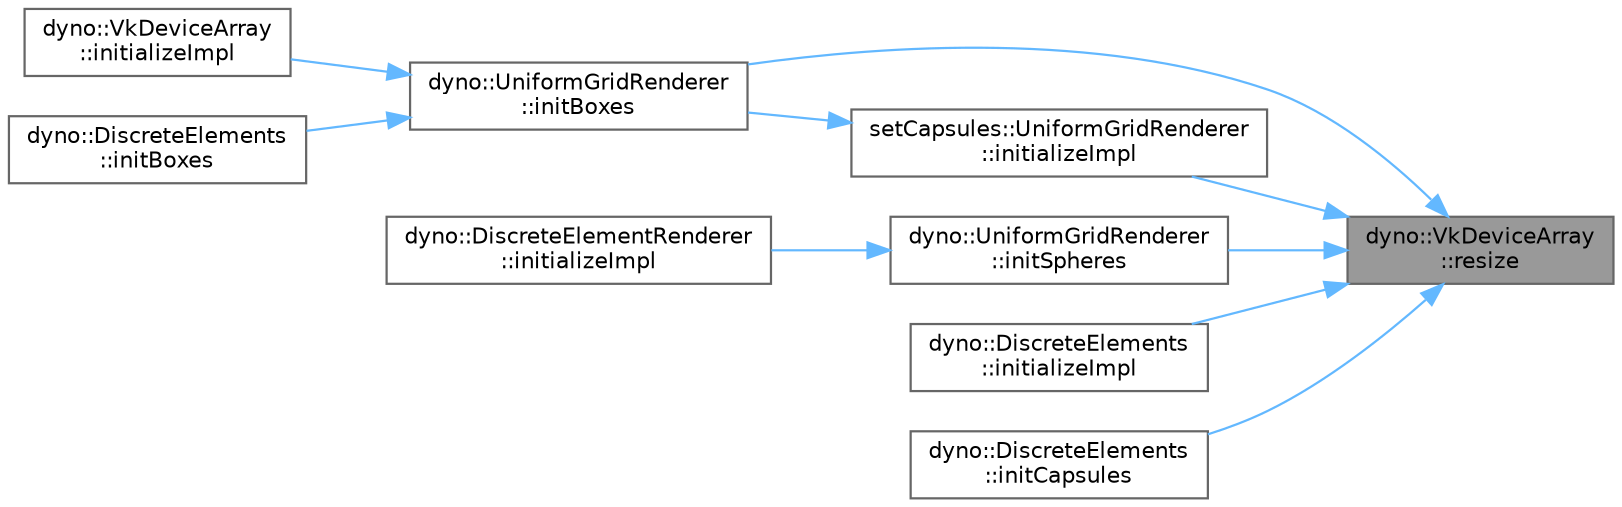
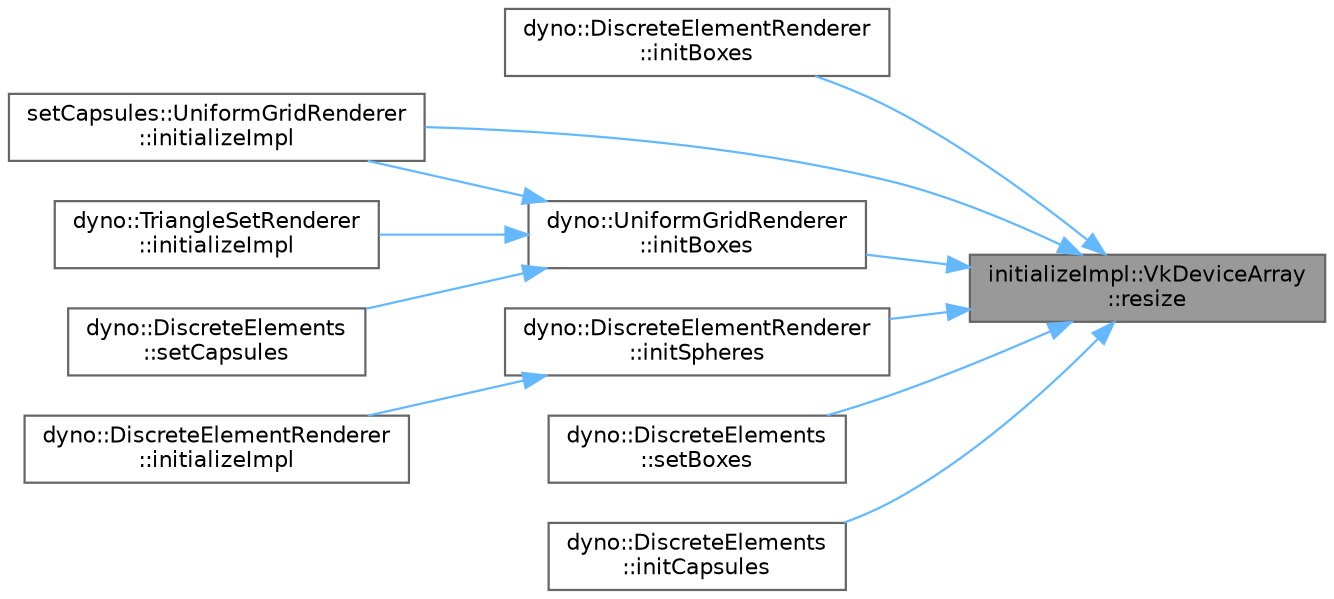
(158, 42) -> (217, 235)
none -> (697, 42)
(788, 117) -> (446, 178)
(158, 150) -> (217, 342)
(1059, 250) -> (697, 342)
(1481, 250) -> (1148, 288)
(1059, 358) -> (697, 449)
